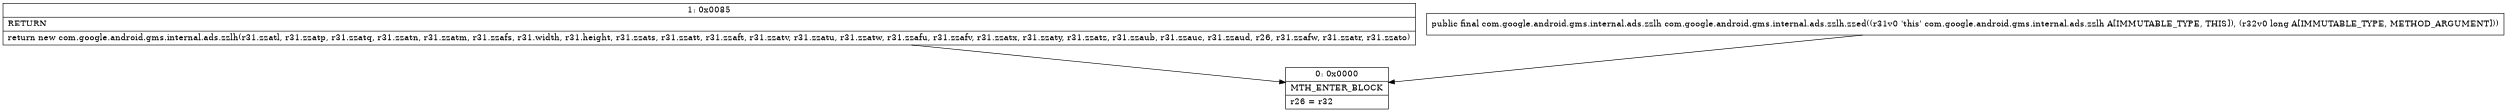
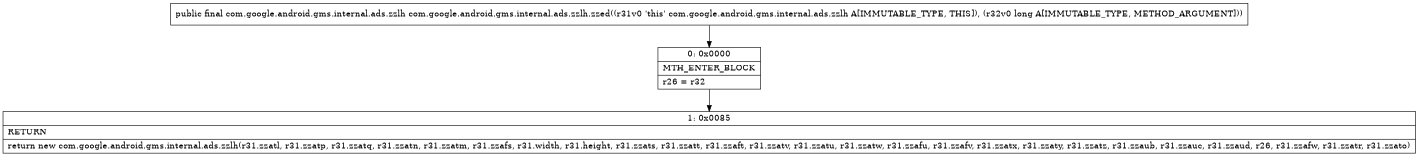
(1096, 63) -> (709, 97)
